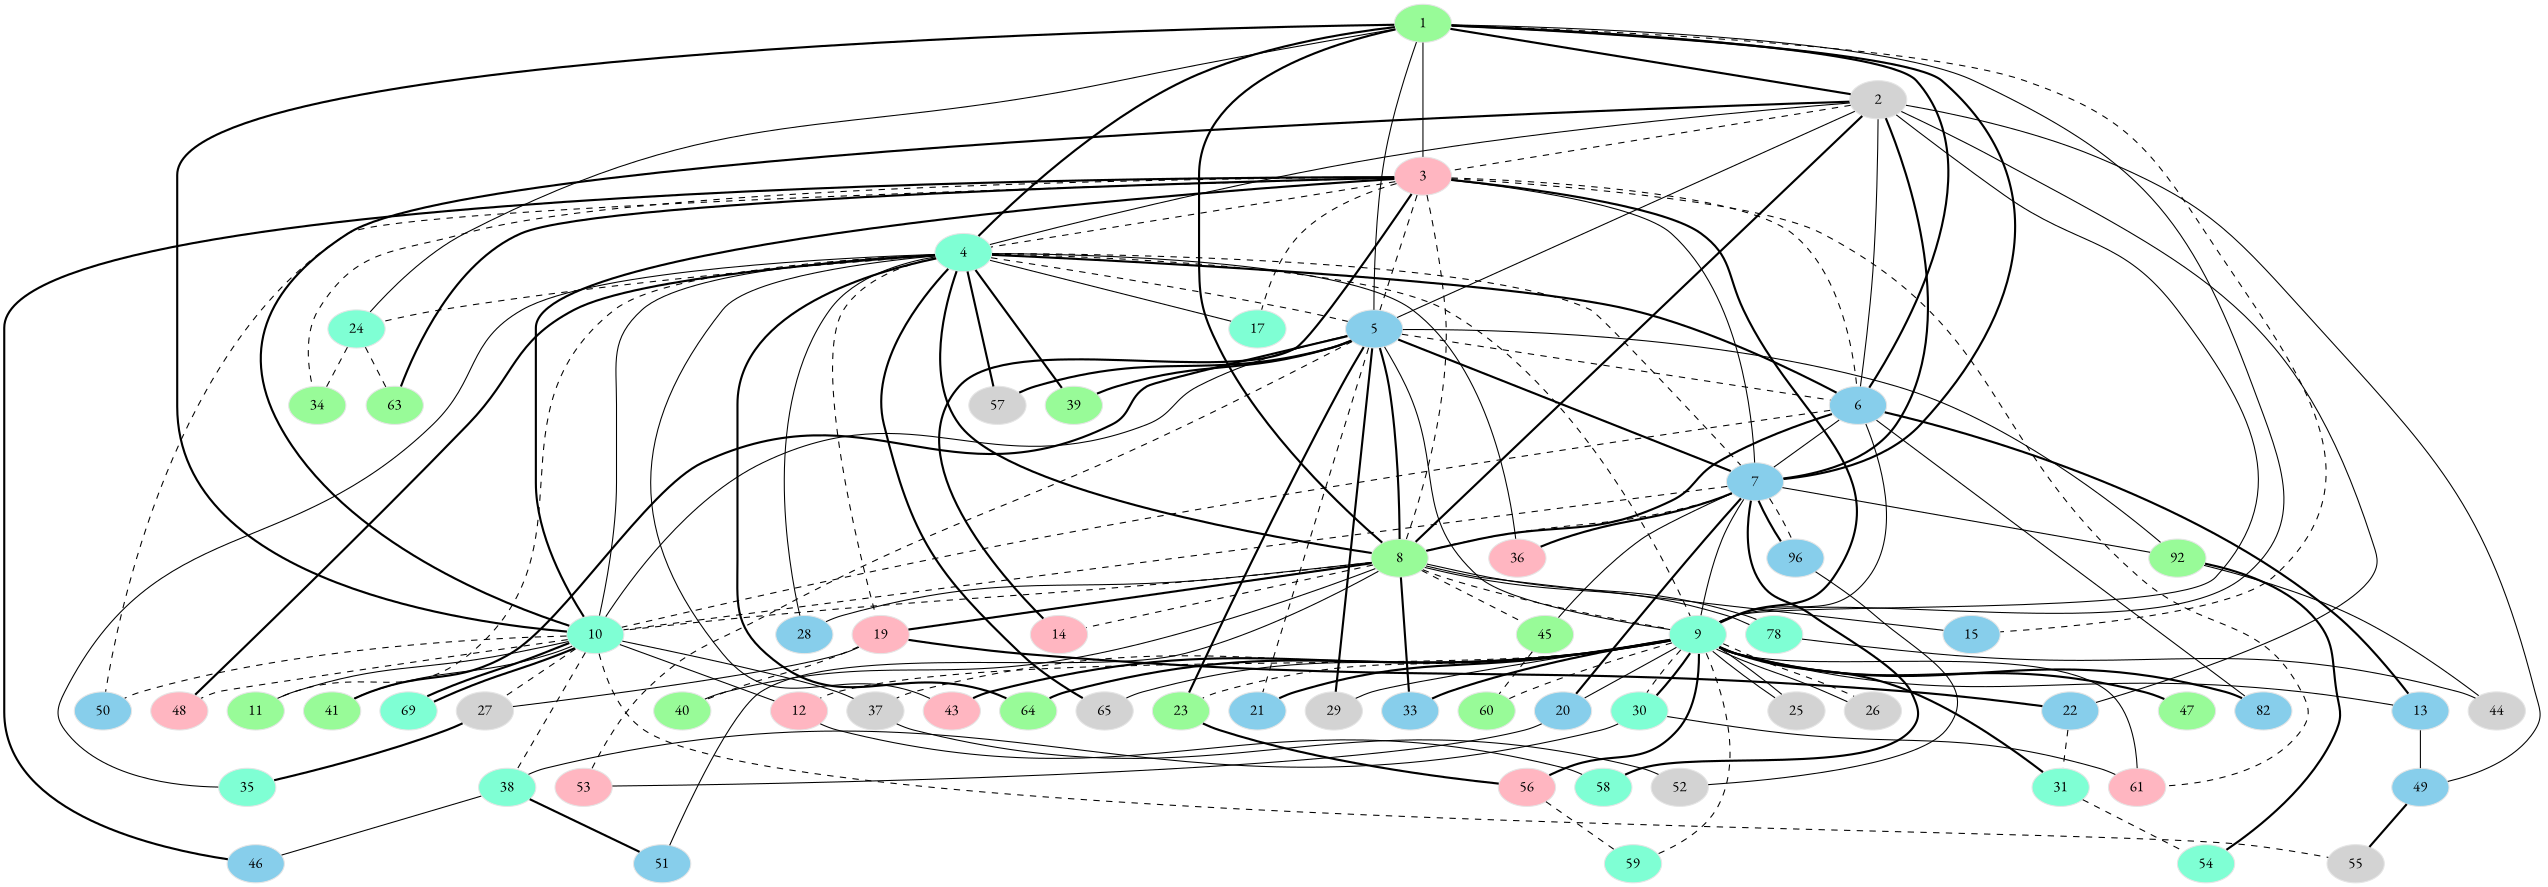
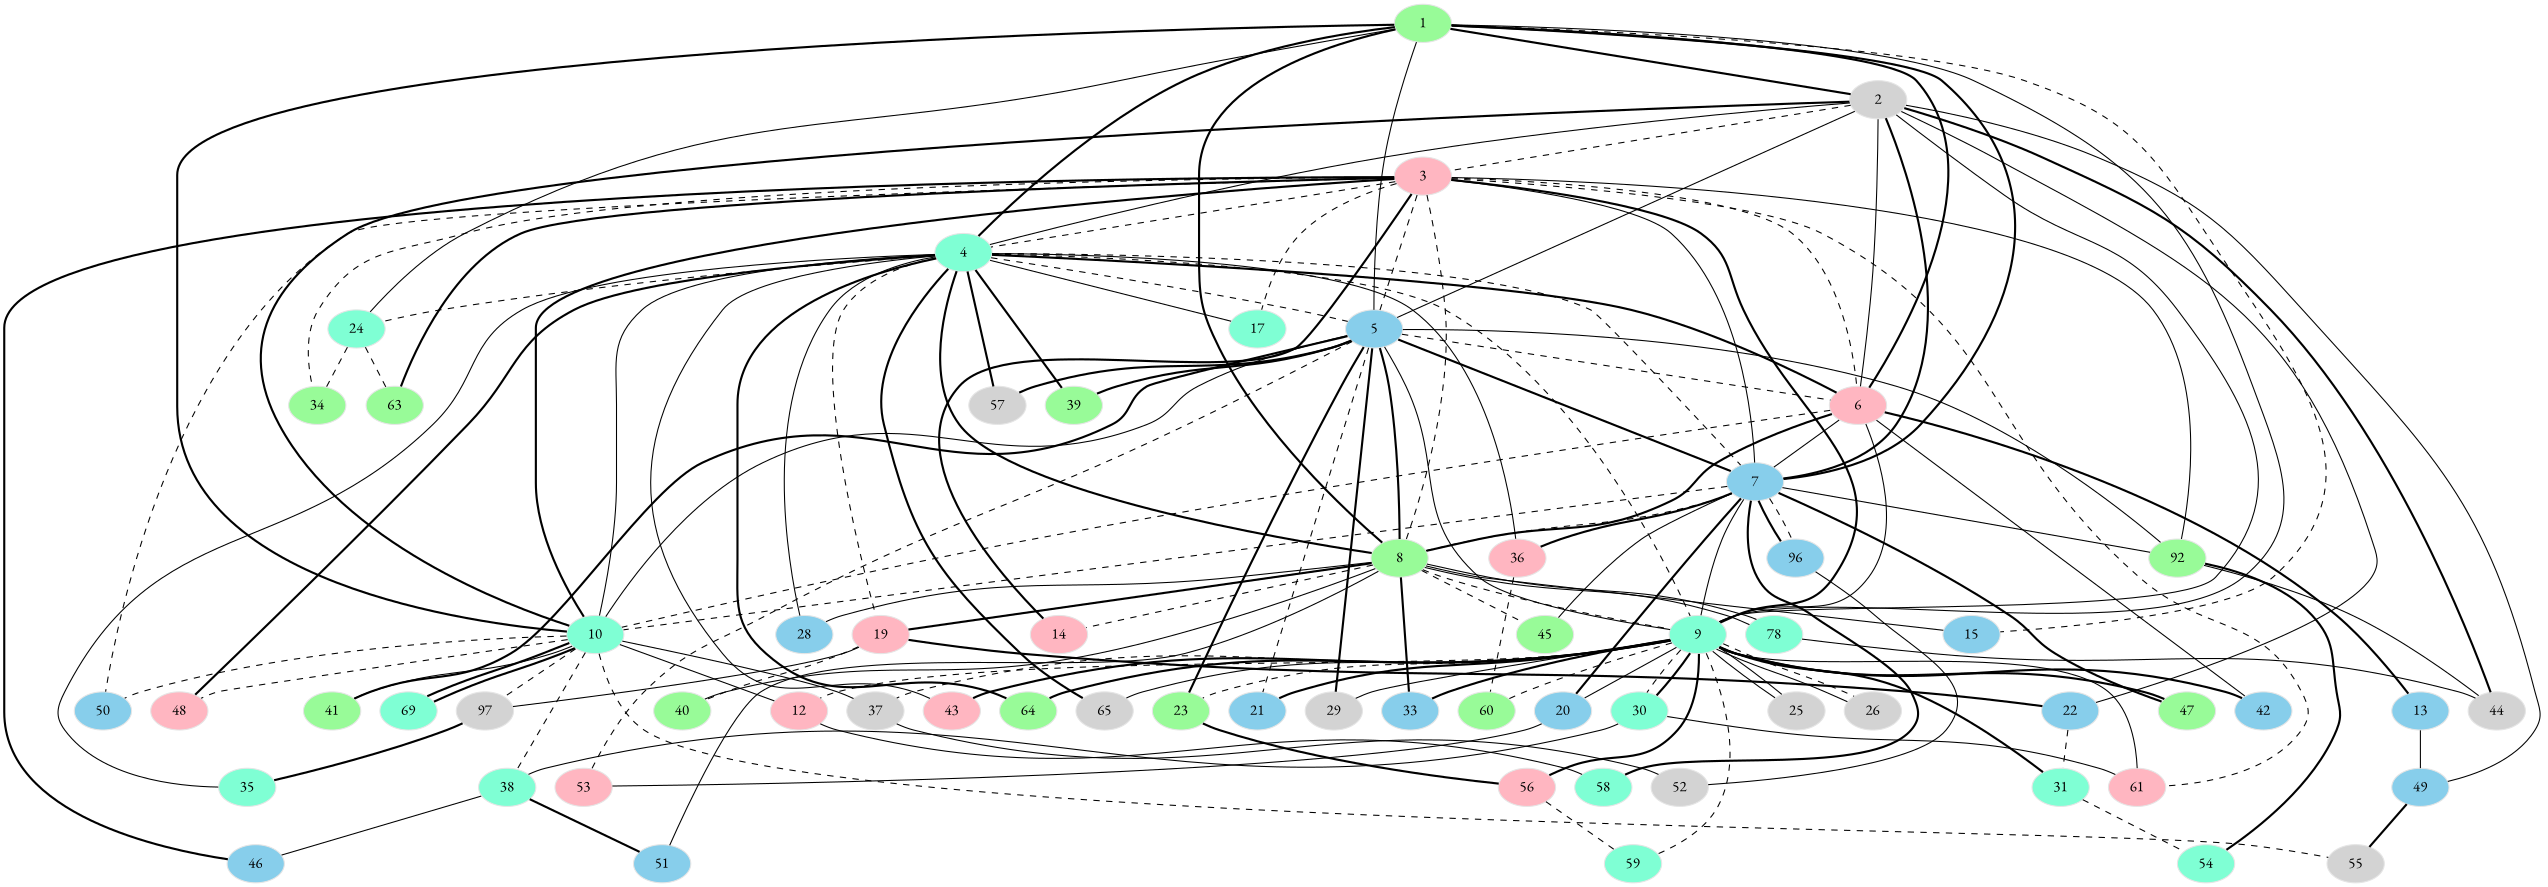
(1423, 100) -> (1930, 219)
(1639, 329) -> (2277, 317)
(1858, 405) -> (1858, 405)
none -> (1974, 593)
(997, 597) -> none
(1509, 681) -> (1502, 635)
(2055, 685) -> none
(256, 711) -> none
(485, 711) -> (485, 711)
(2263, 711) -> (2263, 711)
